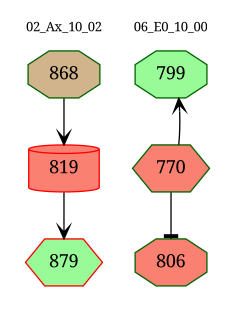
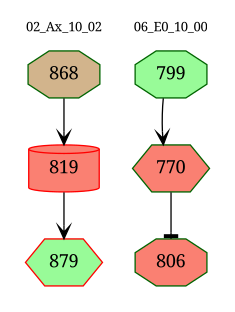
(180, 128) -> (162, 115)
